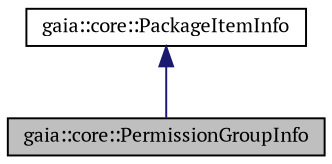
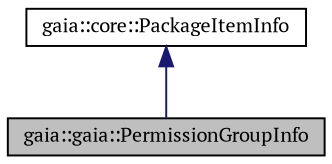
(166, 137) -> (166, 137)
